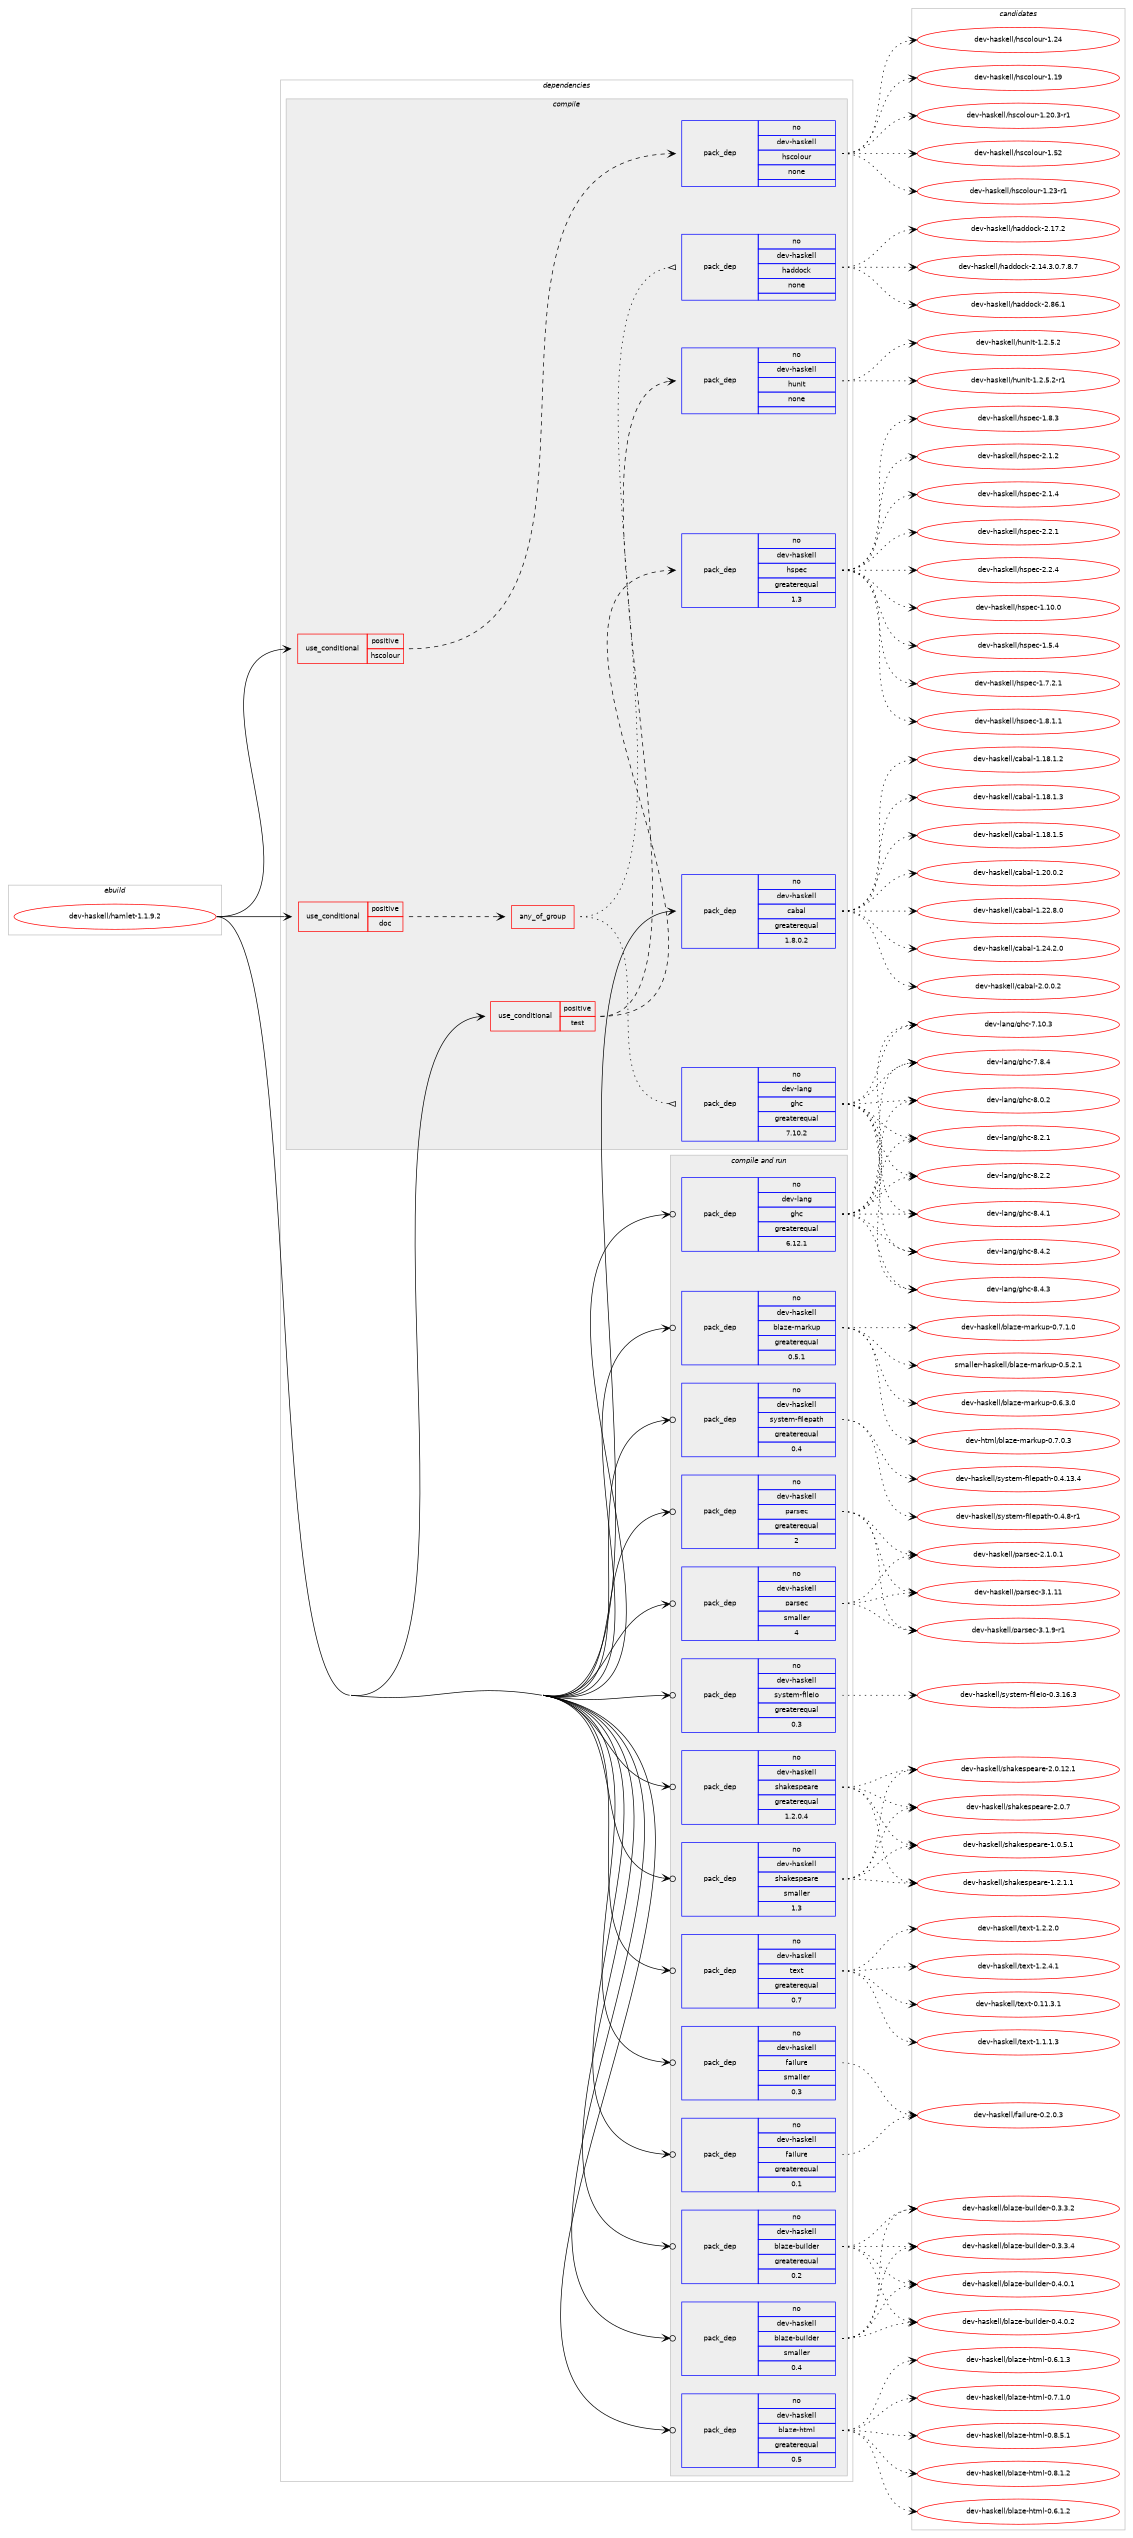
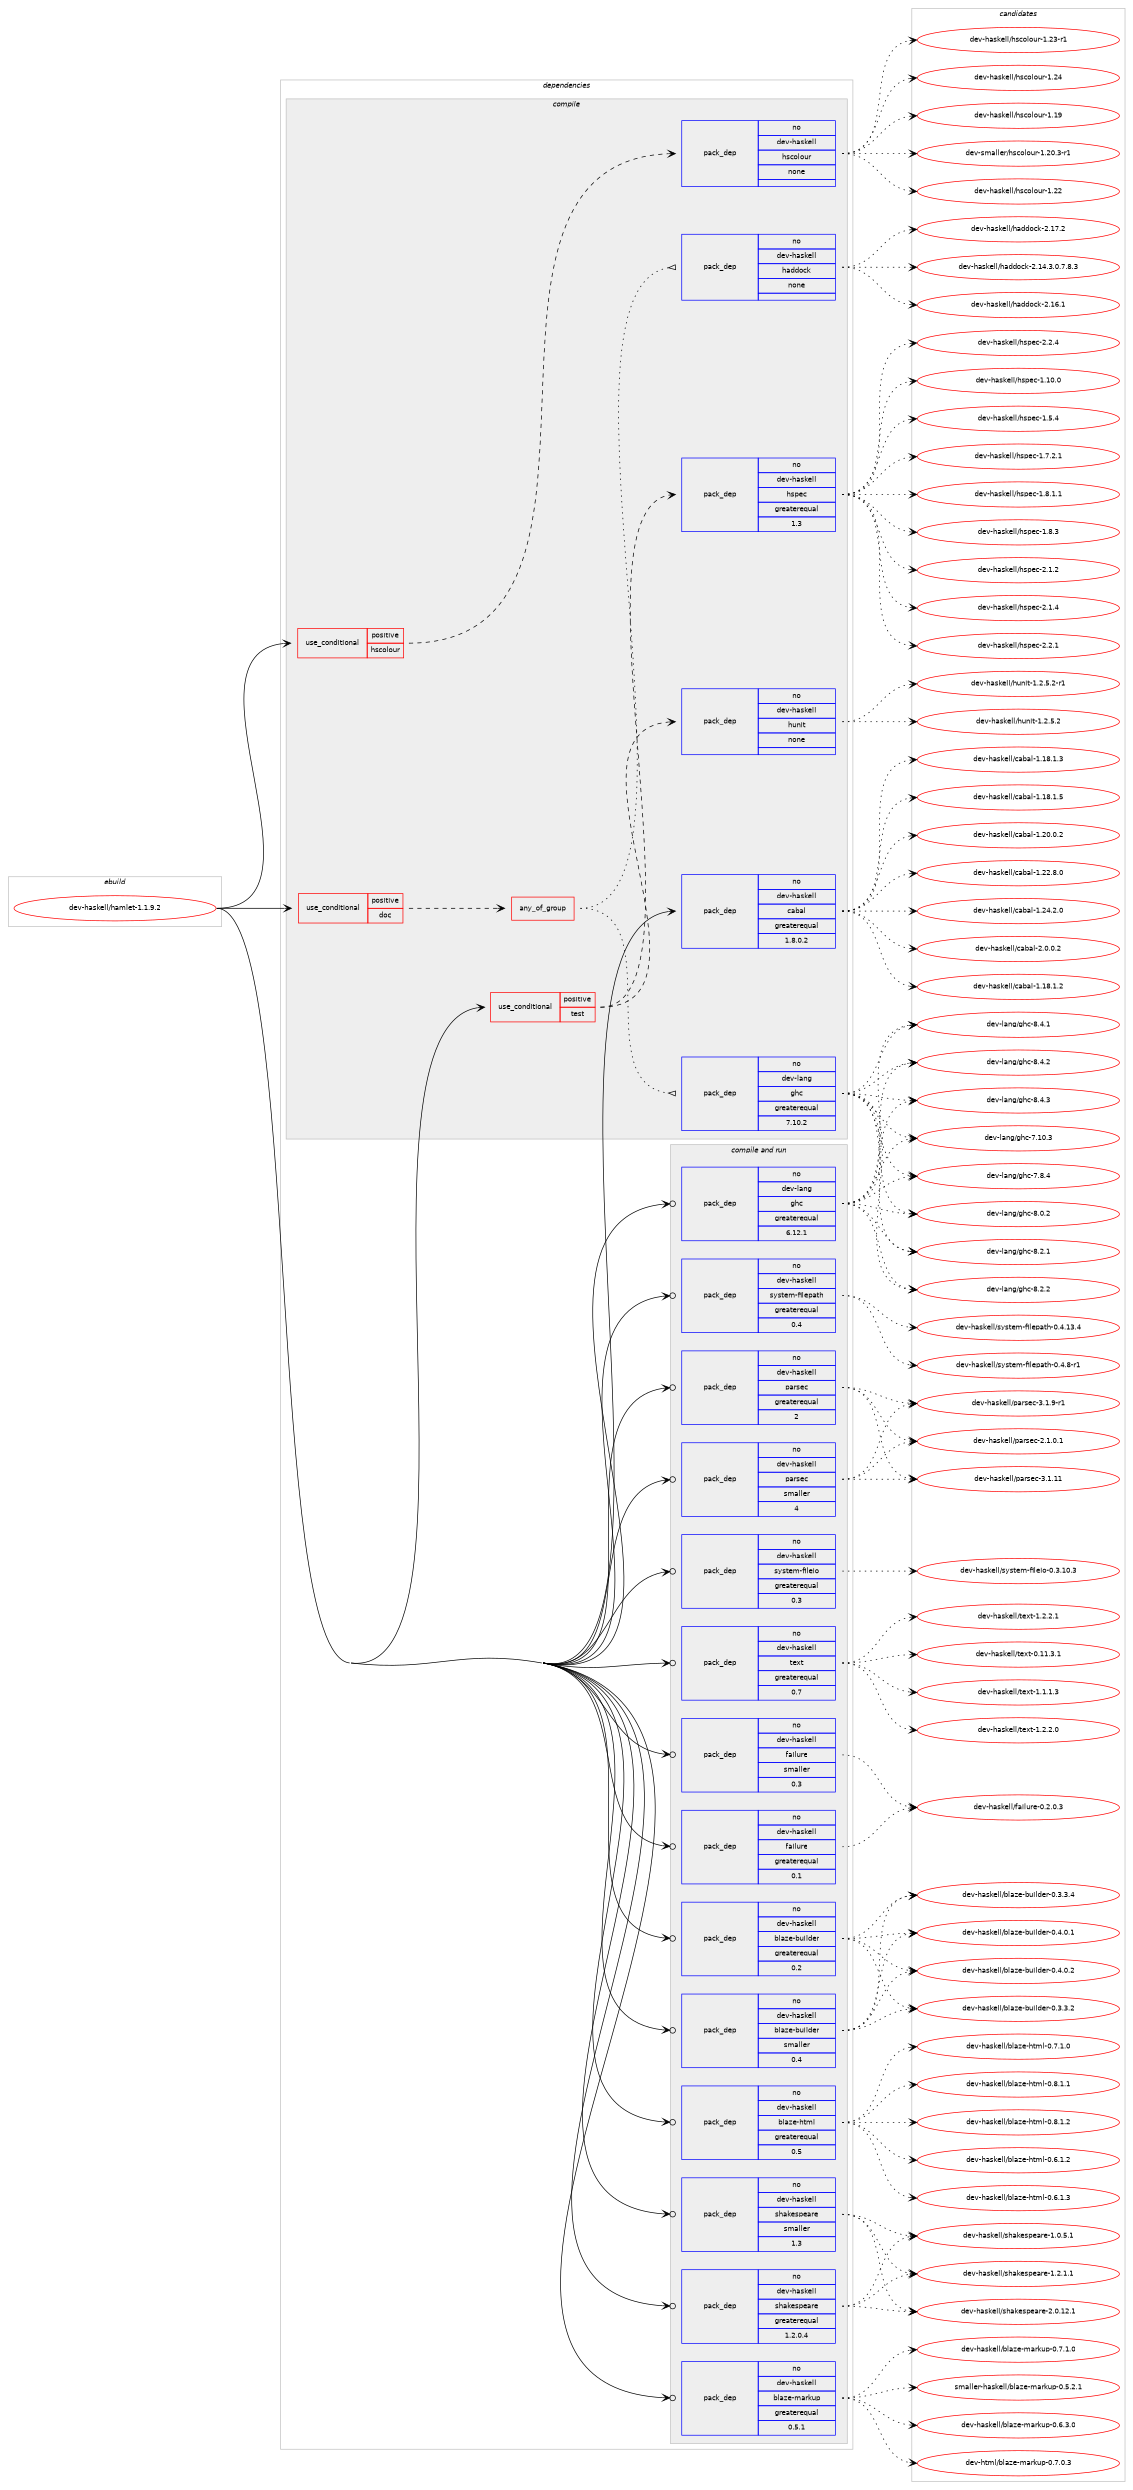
(1018, 116) -> (1018, 154)
(1018, 154) -> (1018, 191)
(1018, 267) -> (1018, 267)
(1018, 305) -> (1018, 305)
(1018, 1695) -> (1018, 1571)
(1018, 1807) -> none
(1018, 1967) -> (1018, 1617)
(1018, 2436) -> (1018, 2085)
